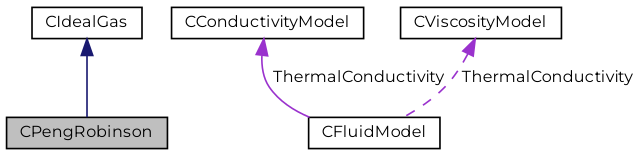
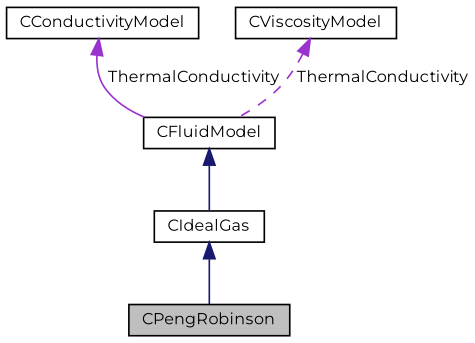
none -> (209, 188)
